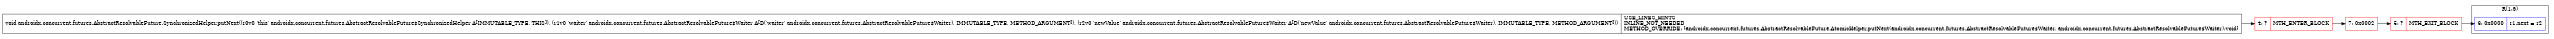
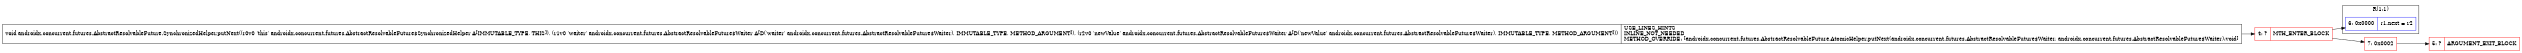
(2510, 10) -> (2381, 10)
(2434, 24) -> (2482, 44)
(2466, 24) -> (2337, 29)
